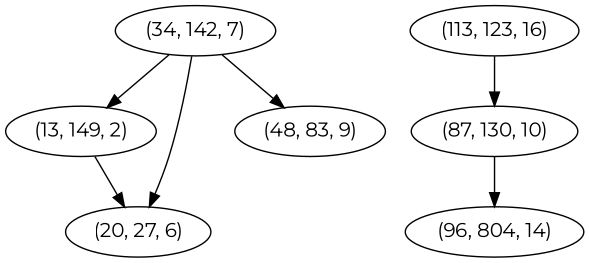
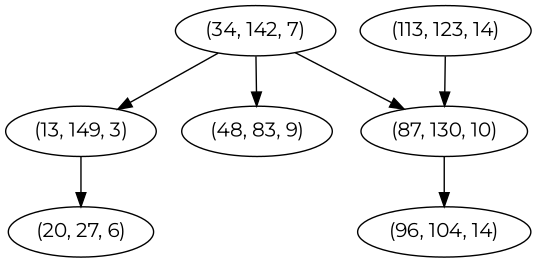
(495, 31) -> (446, 31)
(177, 126) -> (343, 78)
(81, 131) -> (81, 131)
(495, 232) -> (444, 232)
